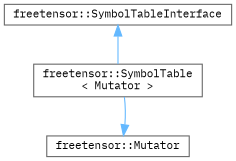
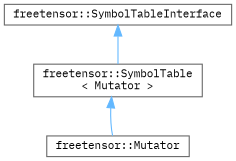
(125, 111) -> (111, 122)
